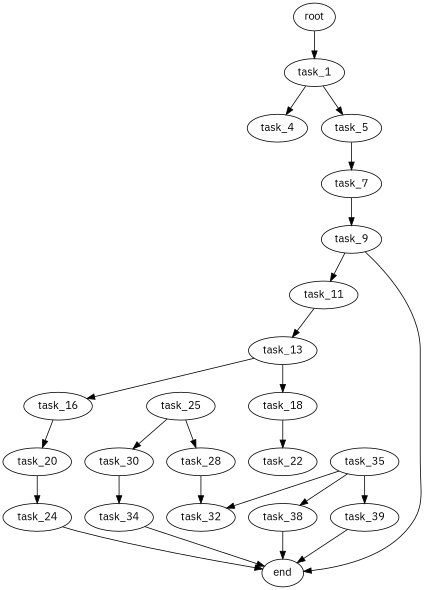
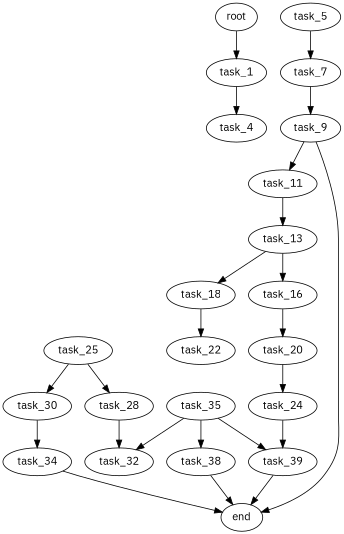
(331, 97) -> none
(158, 550) -> (283, 430)
